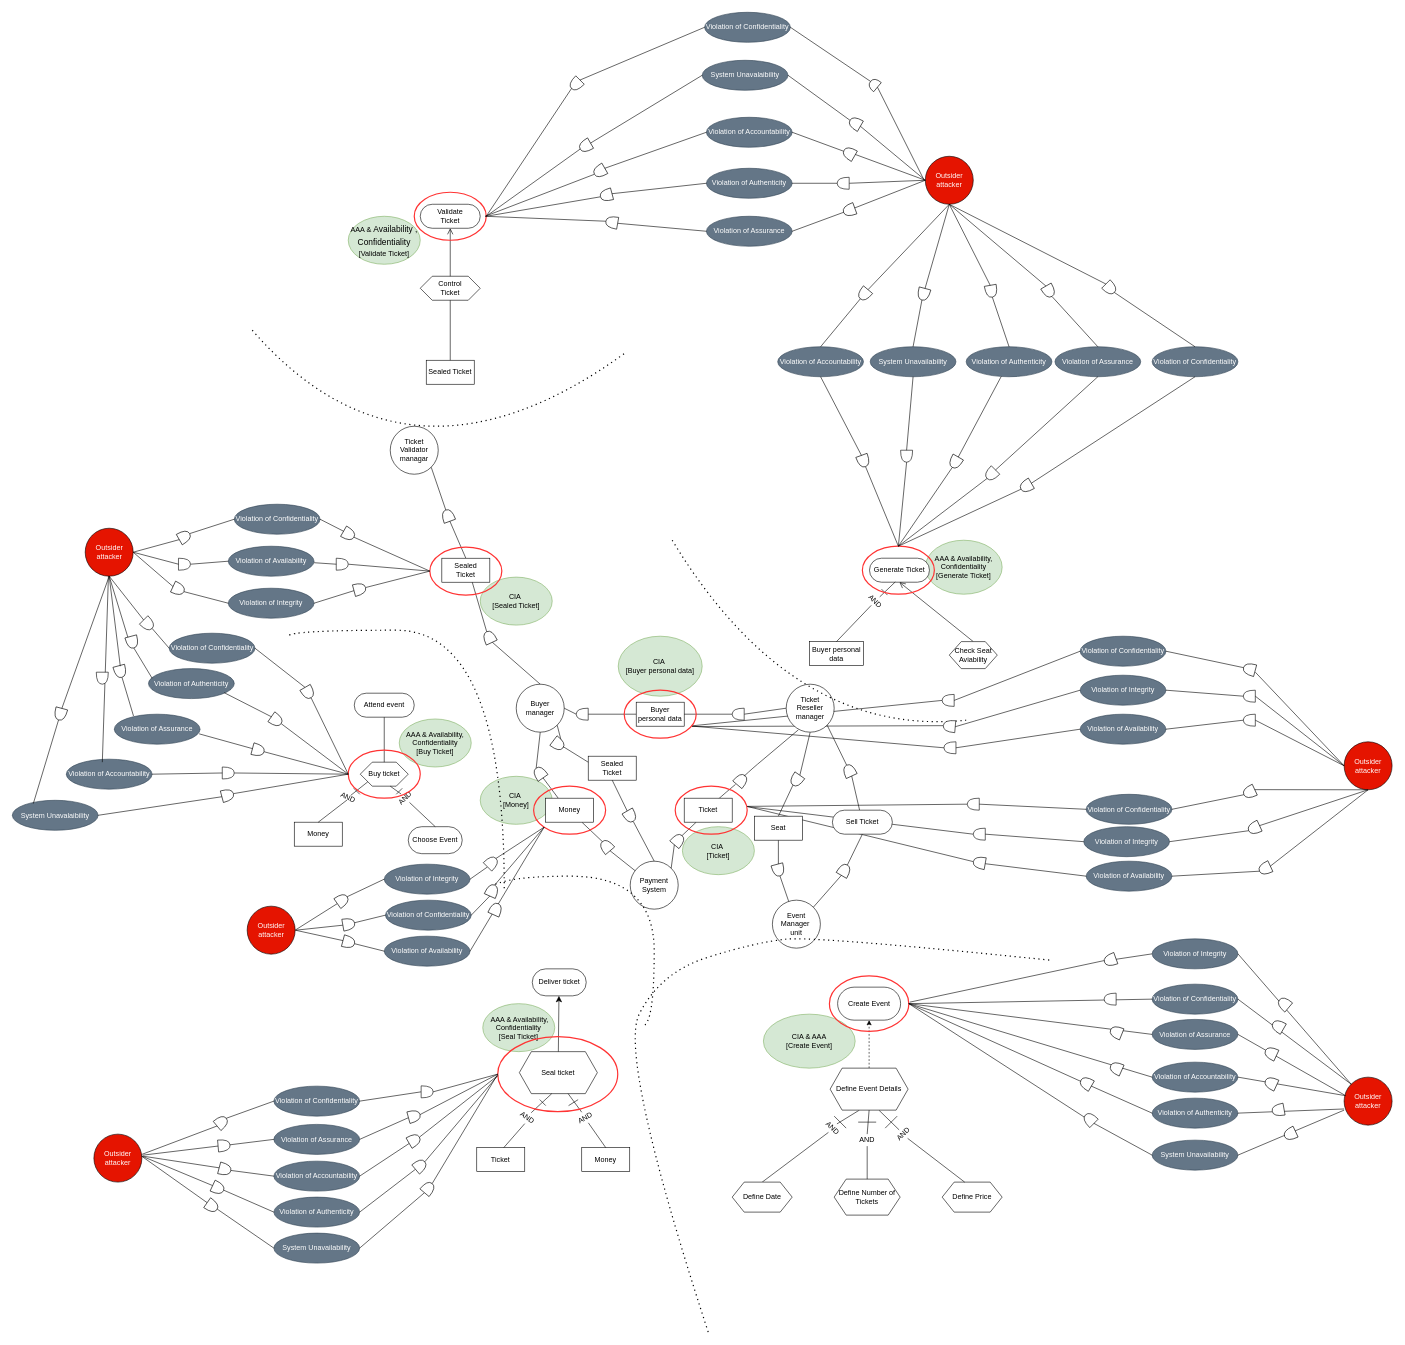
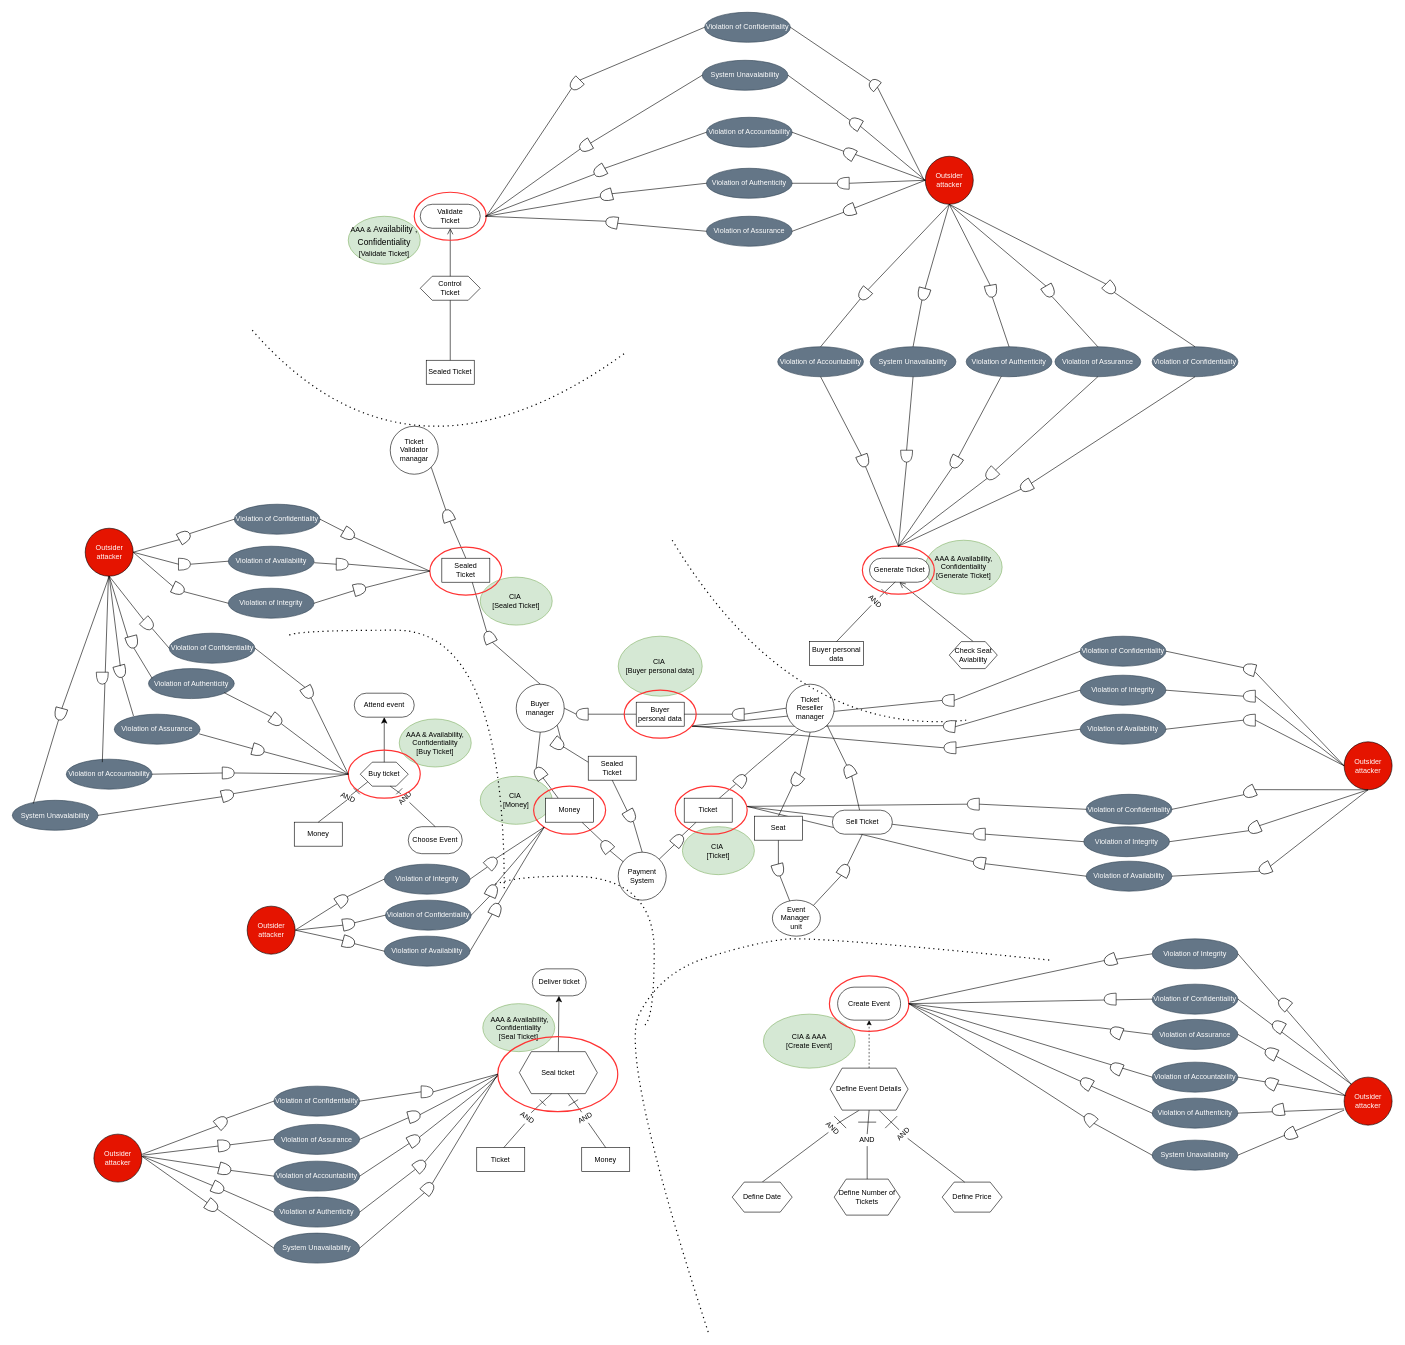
(384, 721) -> (384, 723)
(654, 885) -> (642, 876)
(797, 924) -> (797, 918)
